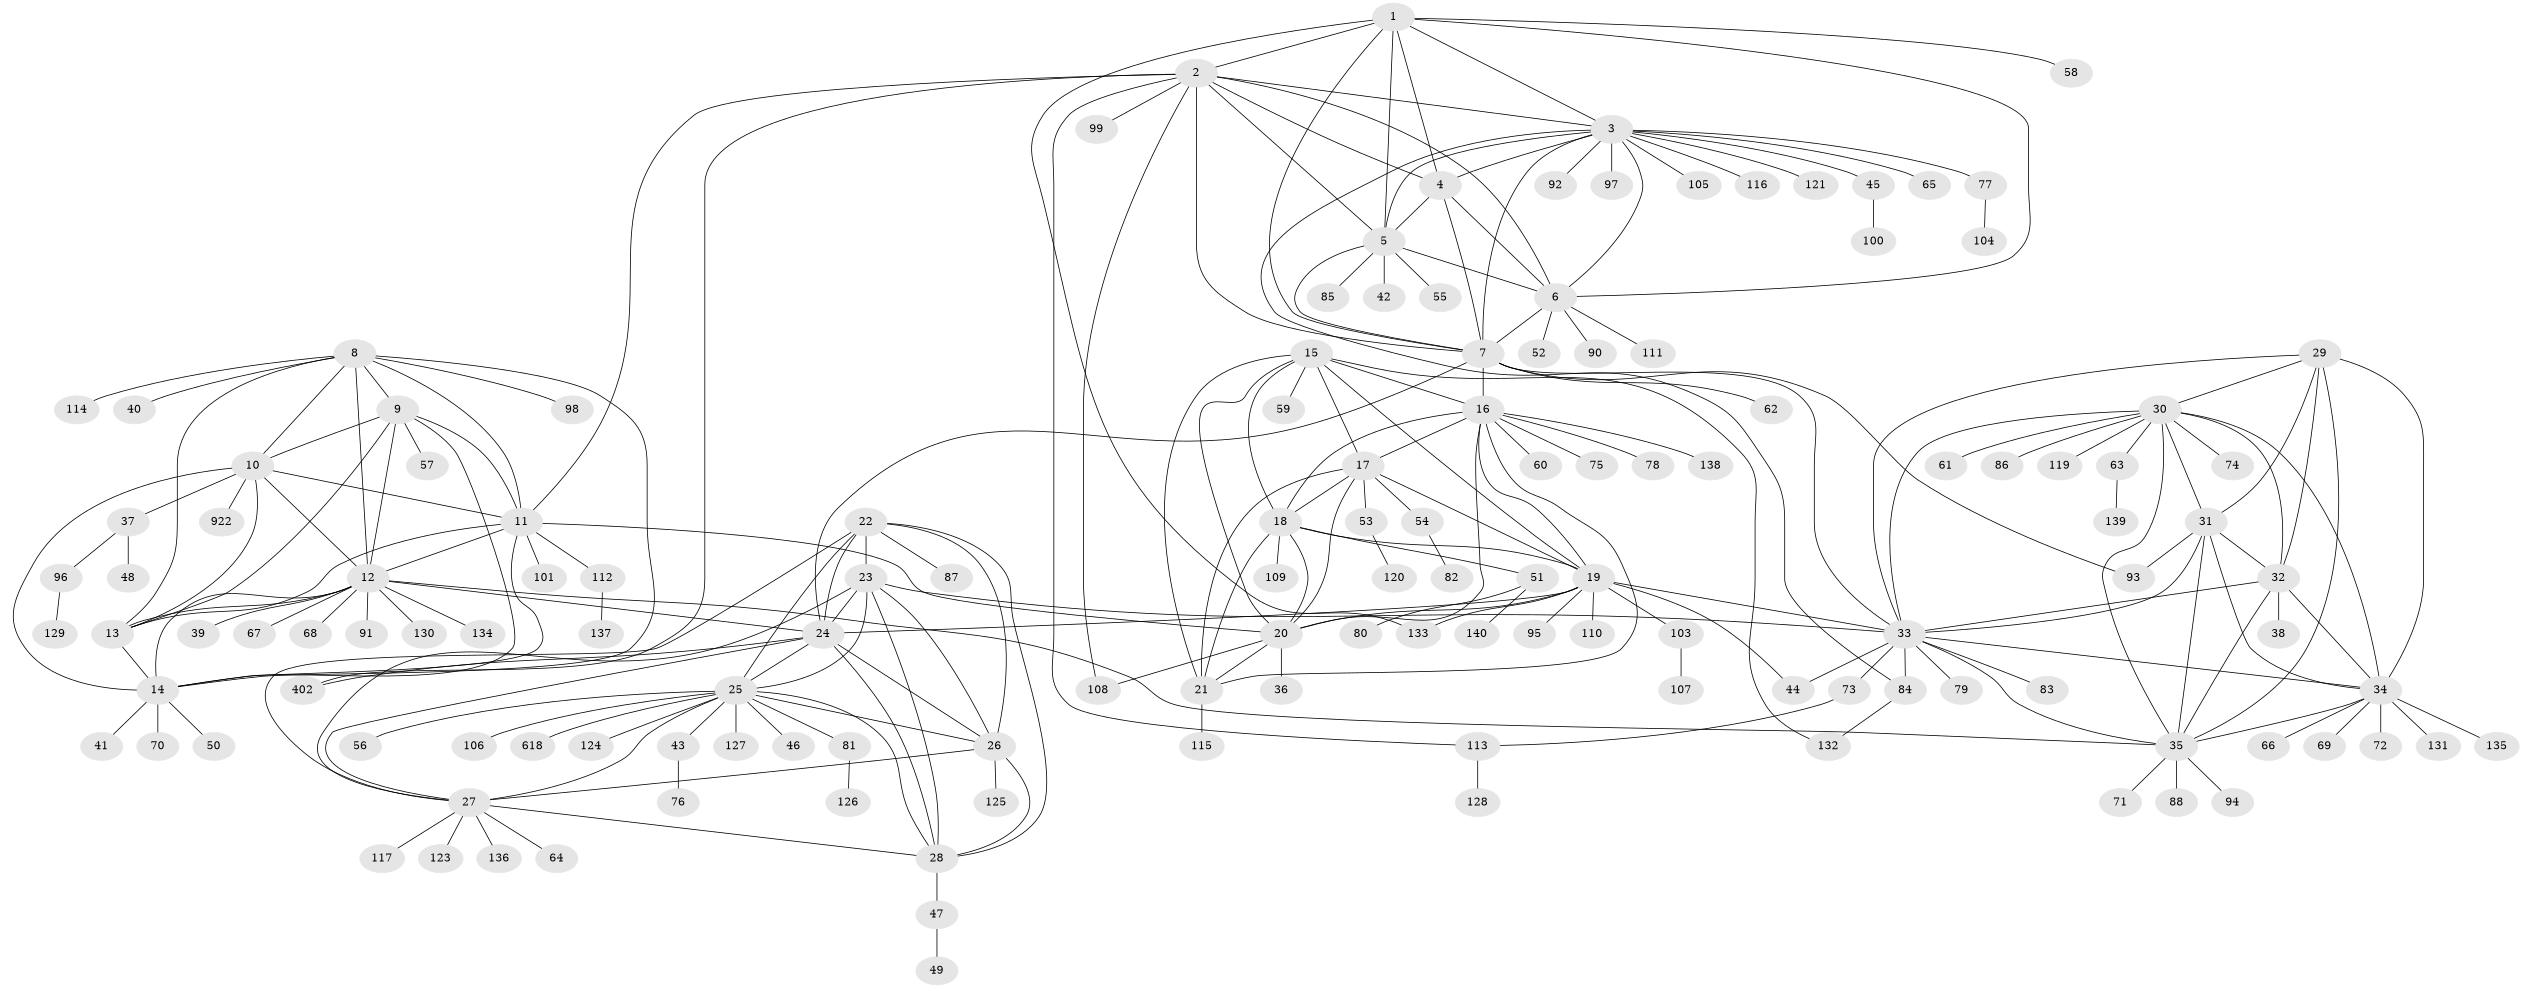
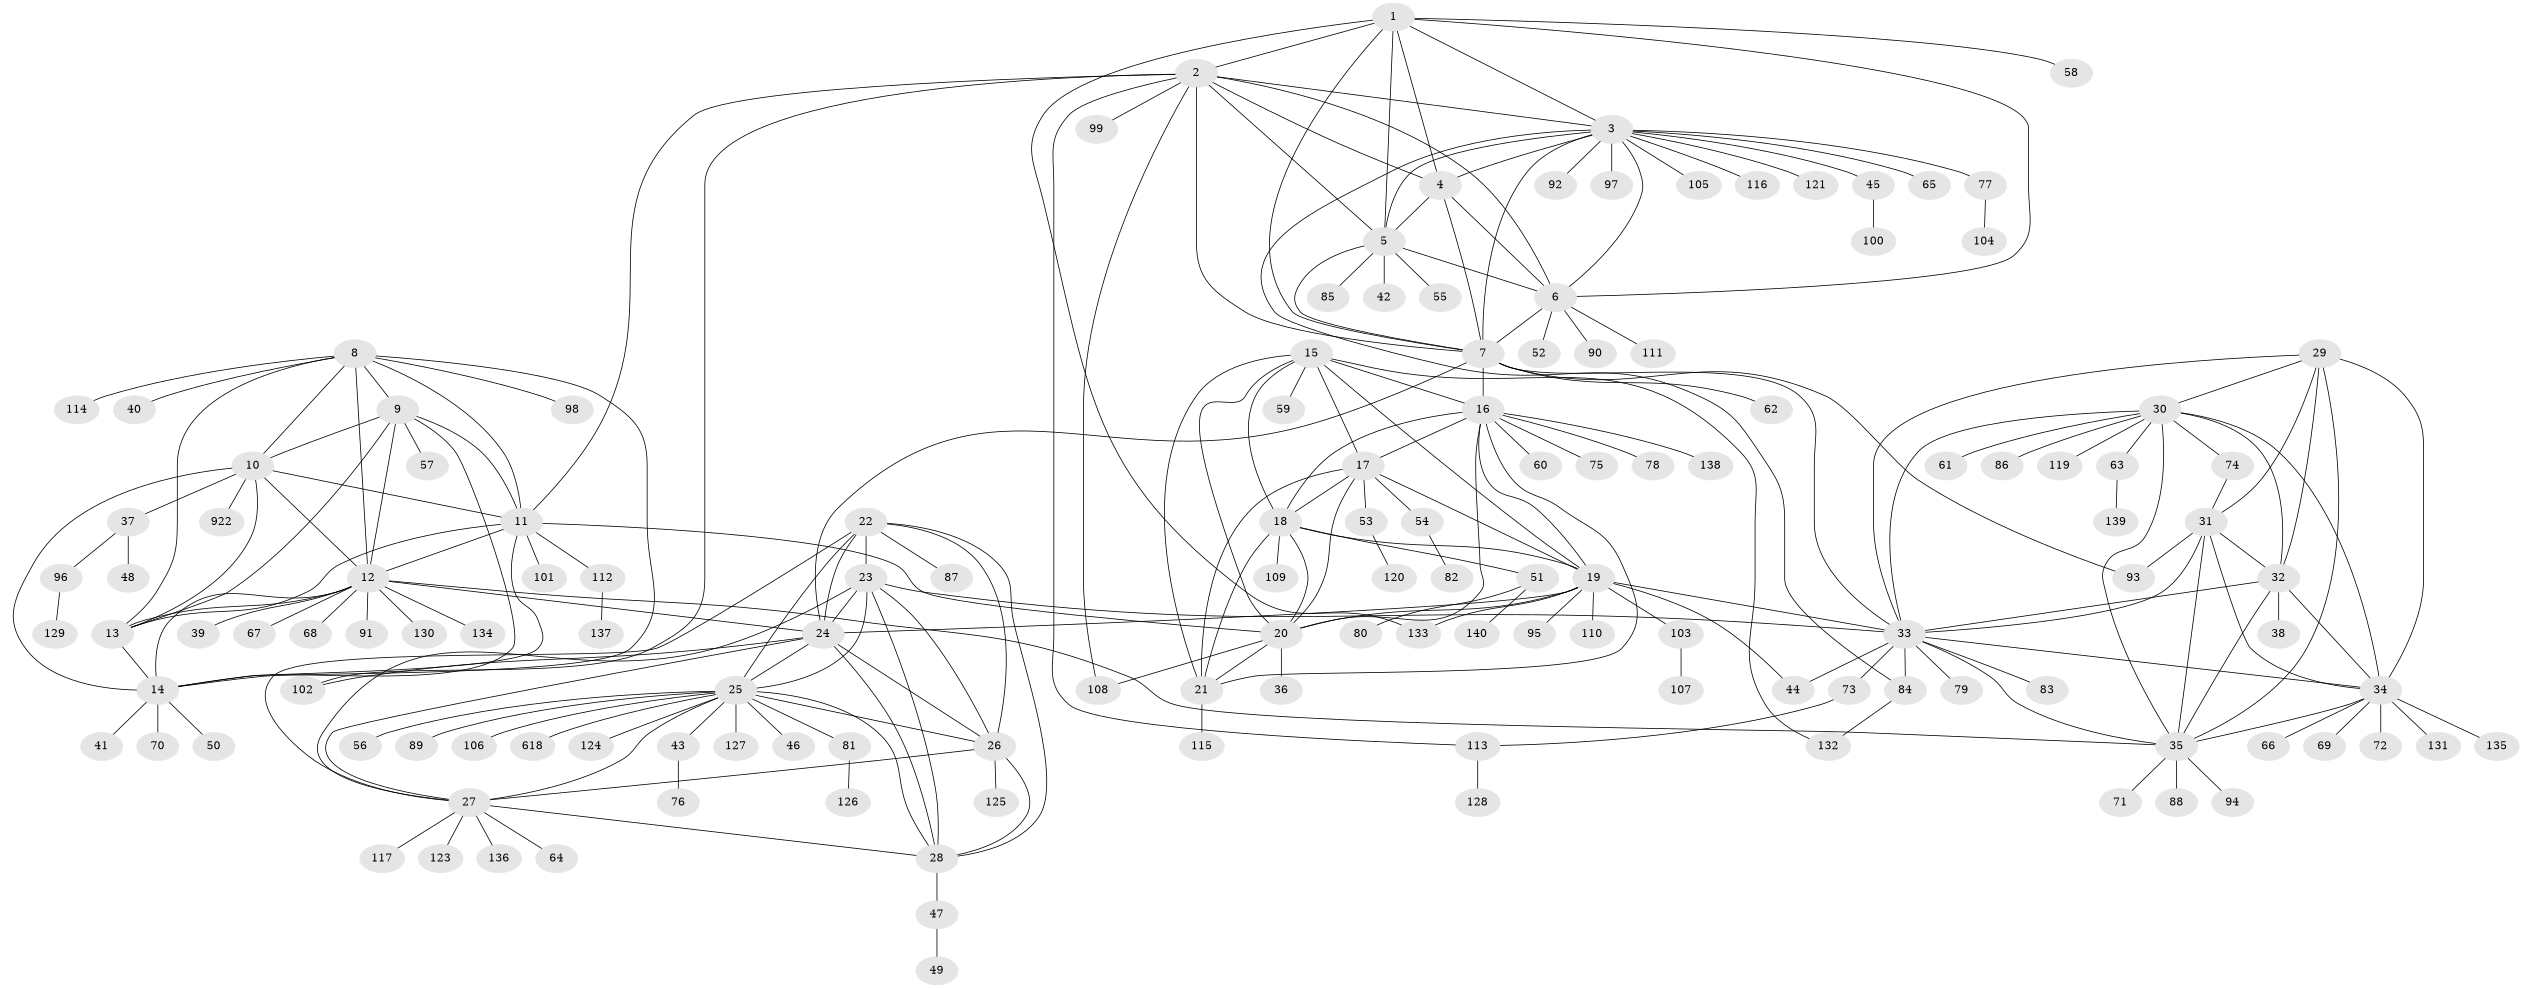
(2183, 466) -> (2220, 494)
(303, 690) -> (303, 690)
none -> (417, 746)
